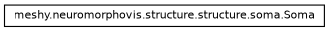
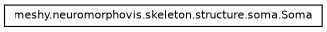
(164, 16) -> (163, 16)
